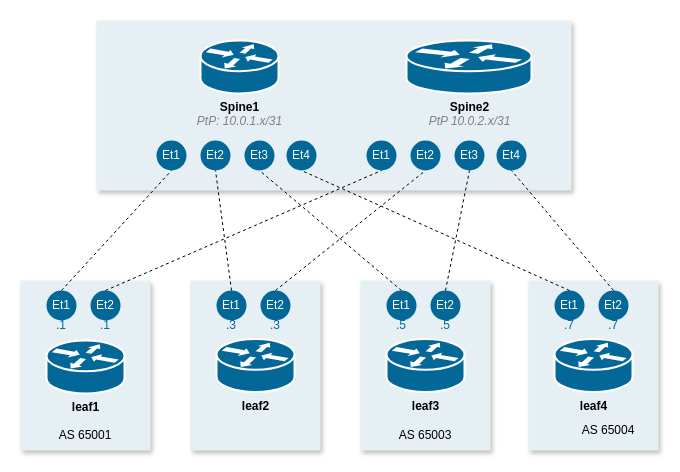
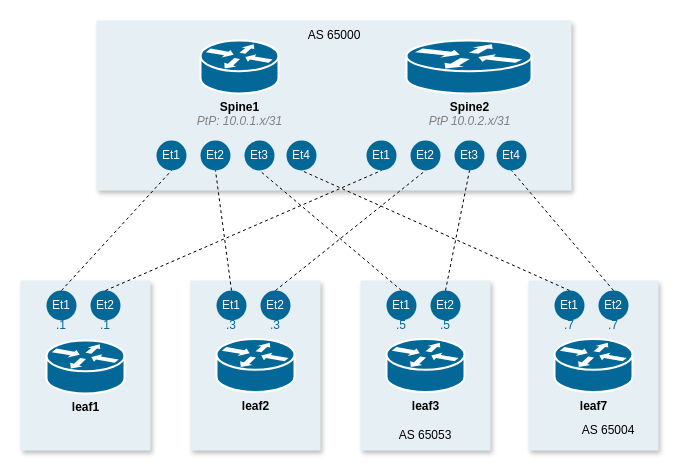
none -> (334, 36)
(594, 407) -> (594, 407)
(86, 436) -> none
(426, 436) -> (426, 436)
